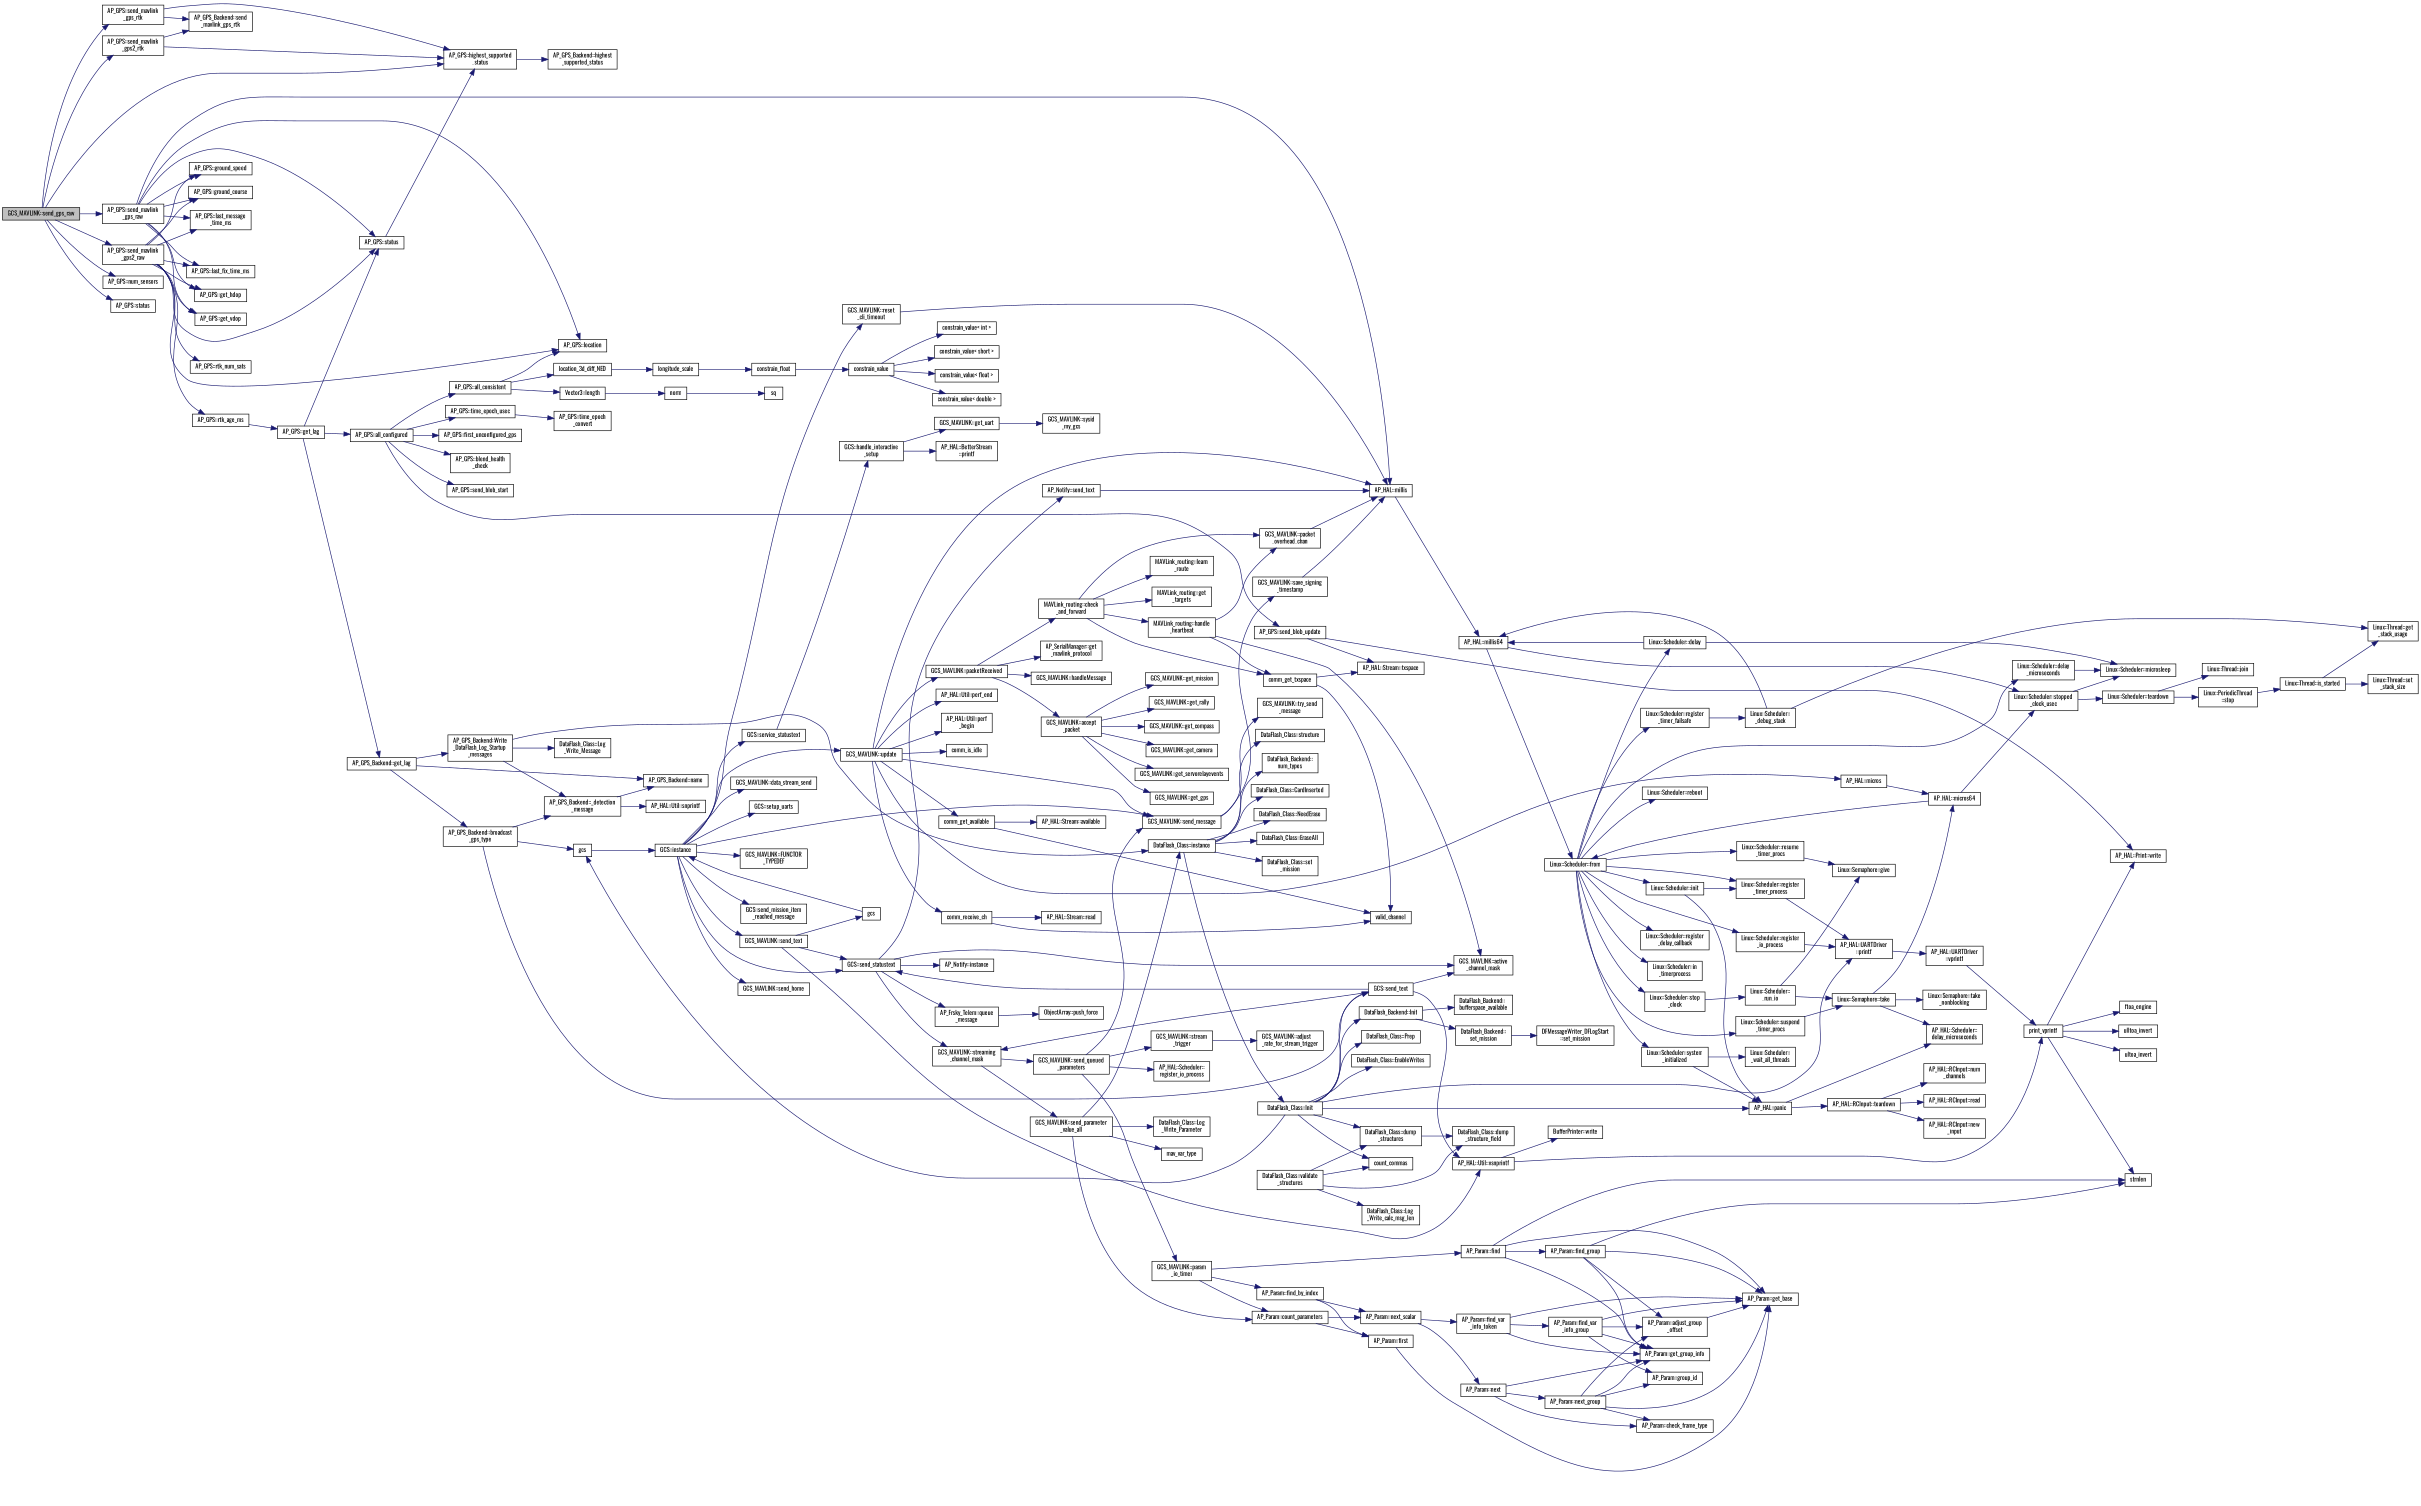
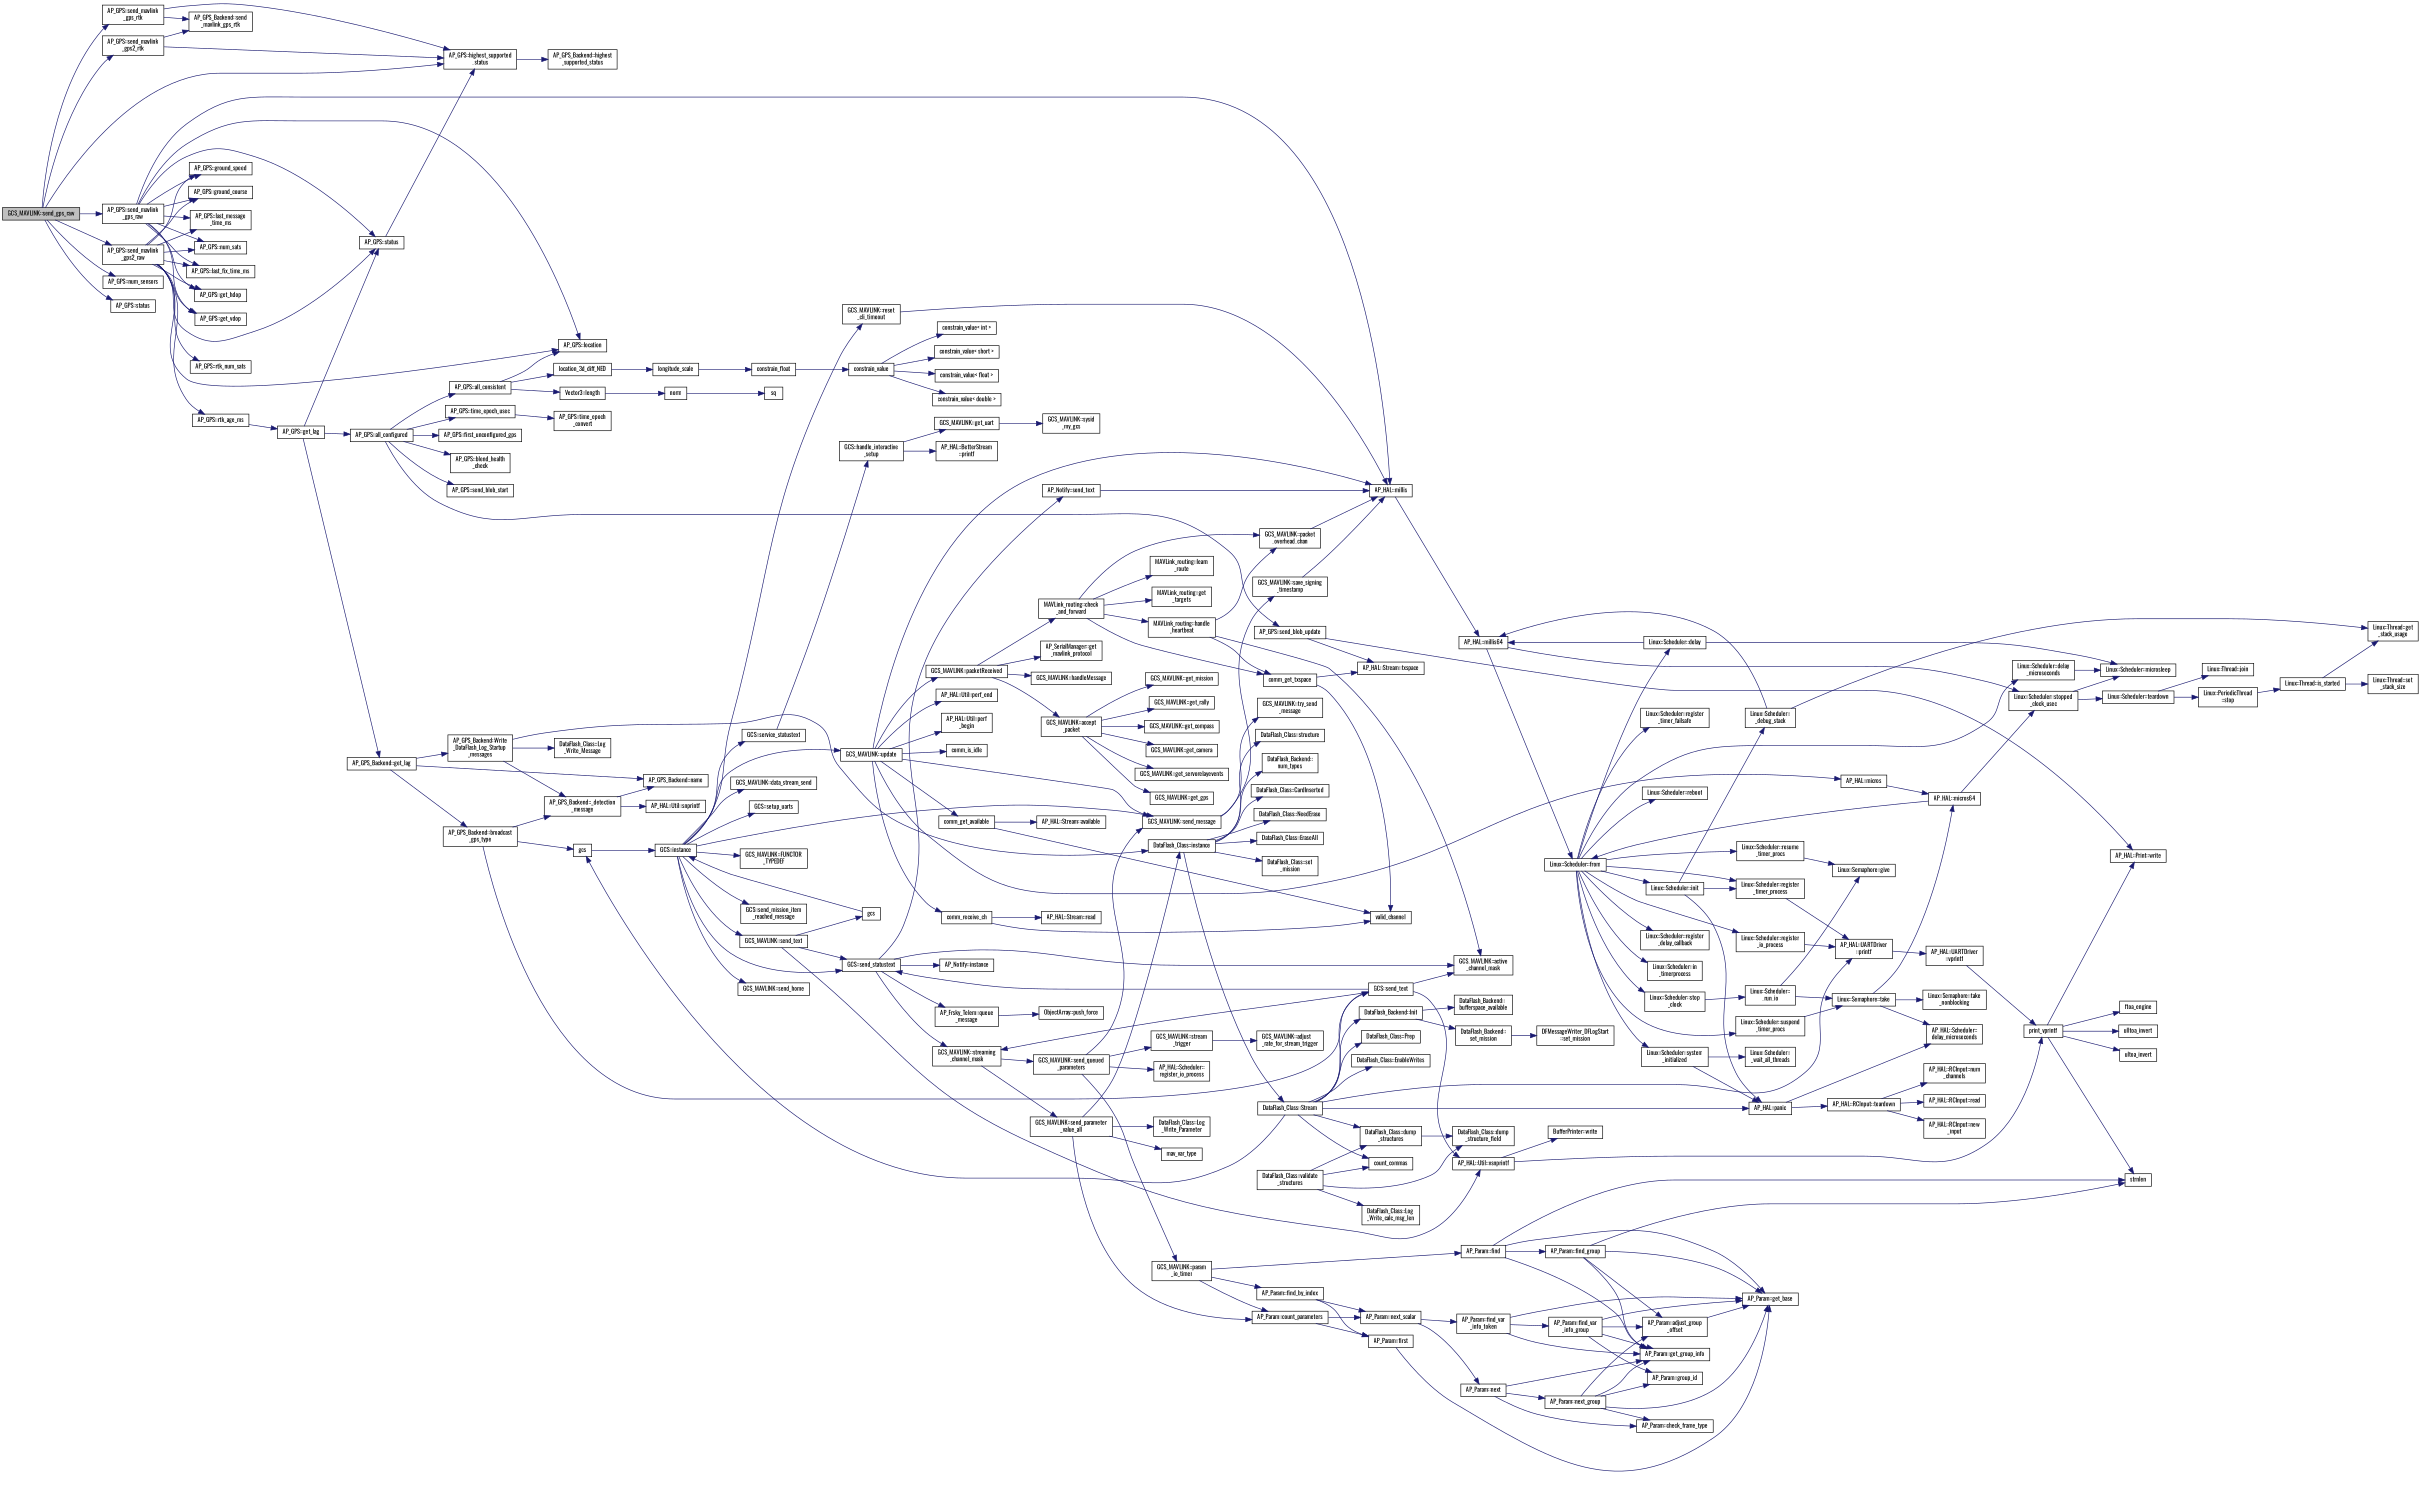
none -> (221, 248)
(1724, 718) -> (1720, 808)
(1290, 1108) -> (1290, 1108)
